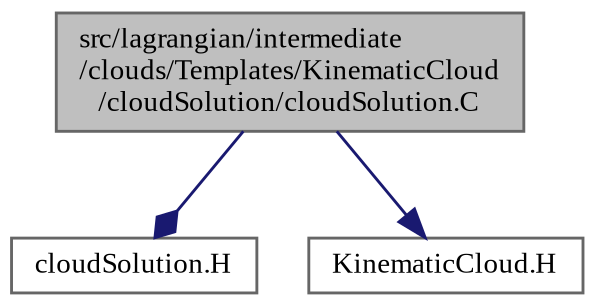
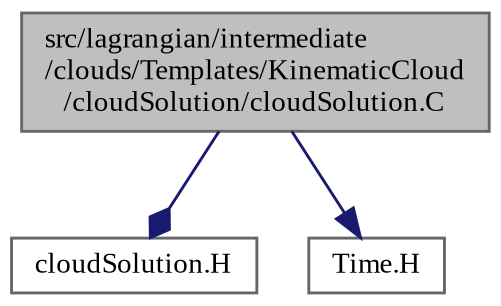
(446, 266) -> (377, 266)
